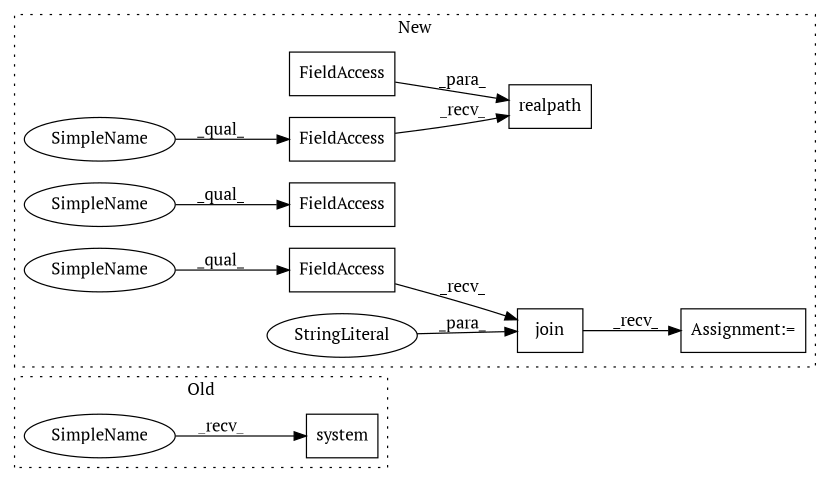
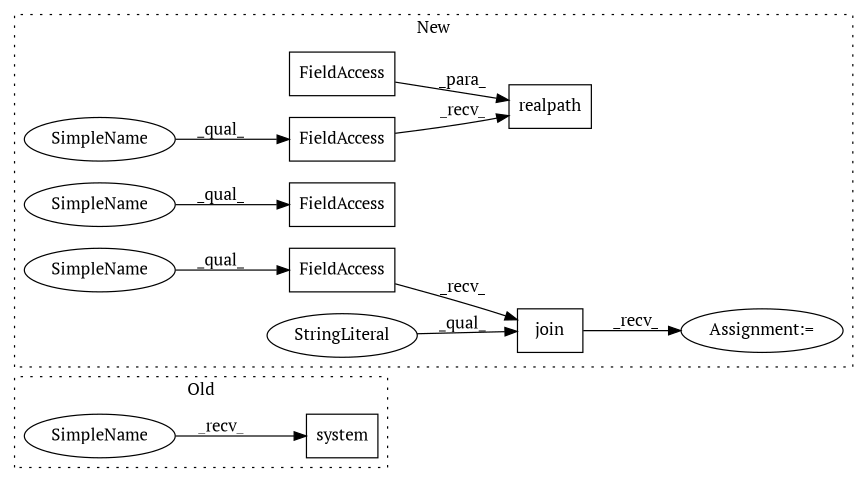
(463, 324) -> (463, 324)
(743, 331) -> (762, 331)
